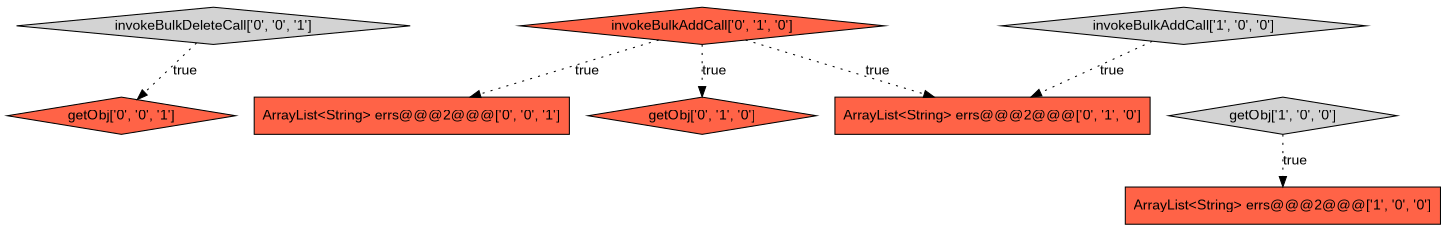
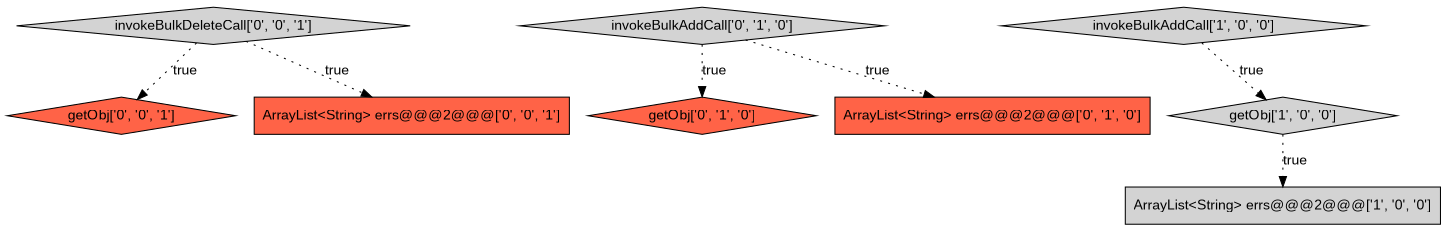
(702, 26) -> (702, 26)
(569, 67) -> (304, 67)
(1096, 67) -> (1230, 68)
(1283, 206) -> (1283, 206)
